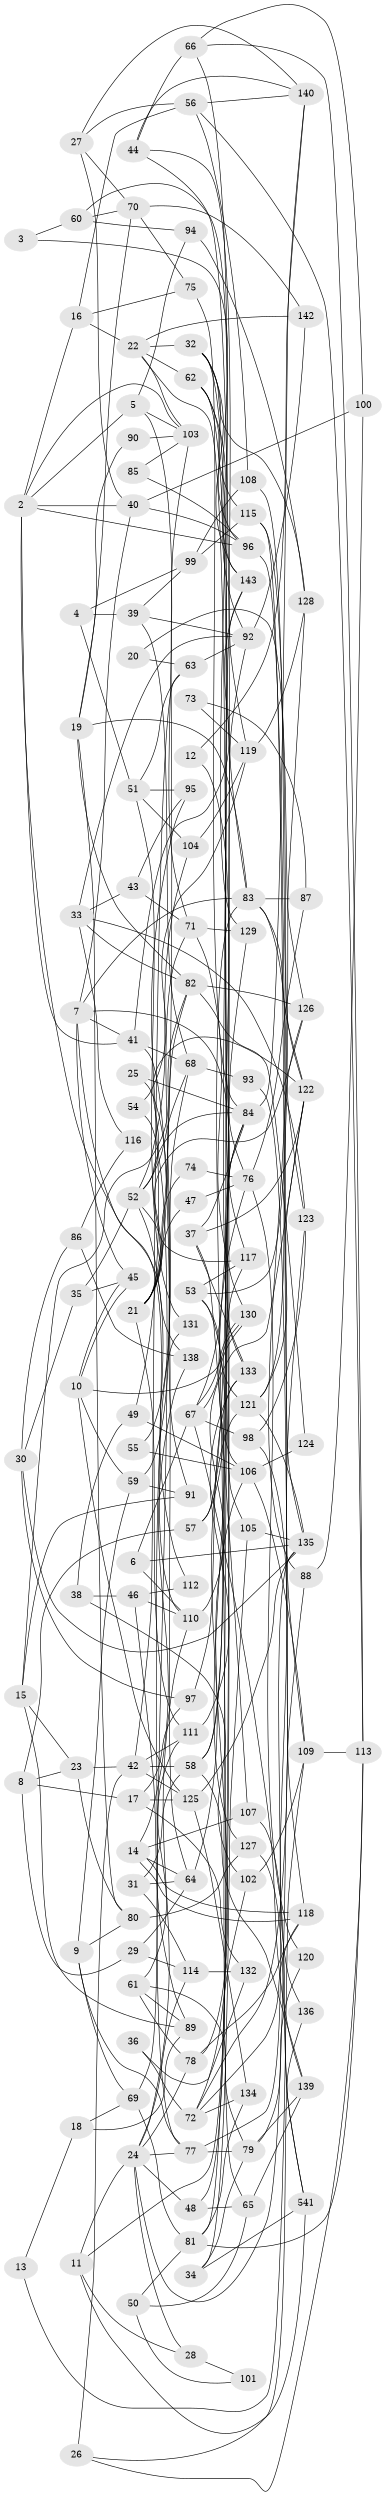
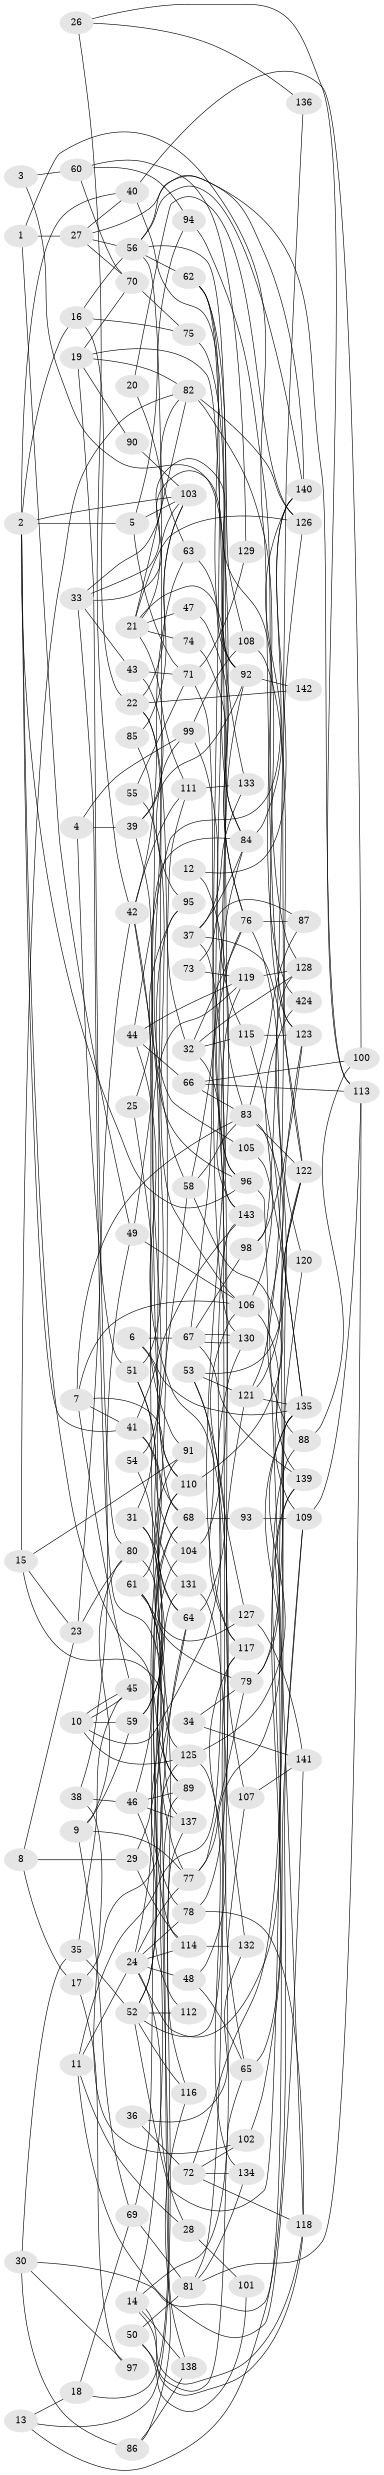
(238, 234) -> none
none -> (21, 236)
(162, 363) -> (161, 264)
(160, 727) -> none
(105, 759) -> none
(306, 1445) -> (304, 1002)
(191, 1529) -> none
(214, 1534) -> none
(232, 1778) -> none
none -> (189, 1823)
(215, 1877) -> (231, 1832)
none -> (158, 2054)
(306, 2204) -> (304, 1760)
